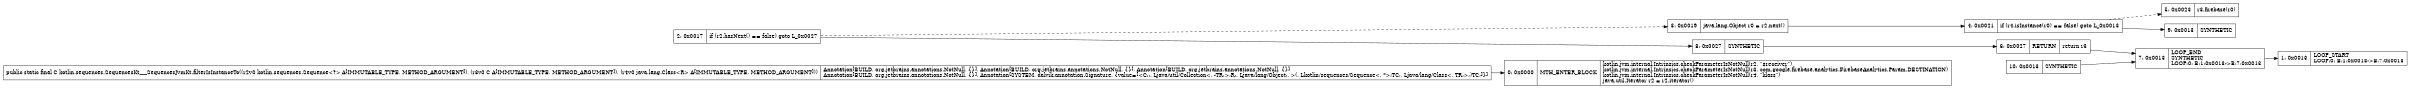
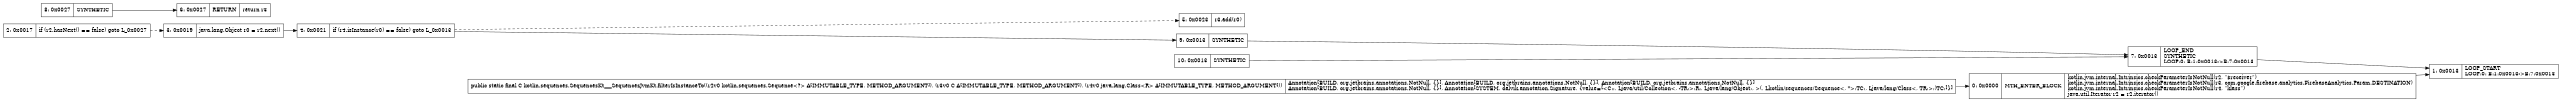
(2216, 10) -> (1228, 20)
(1255, 42) -> none
(2111, 52) -> (1686, 47)
none -> (2421, 75)
